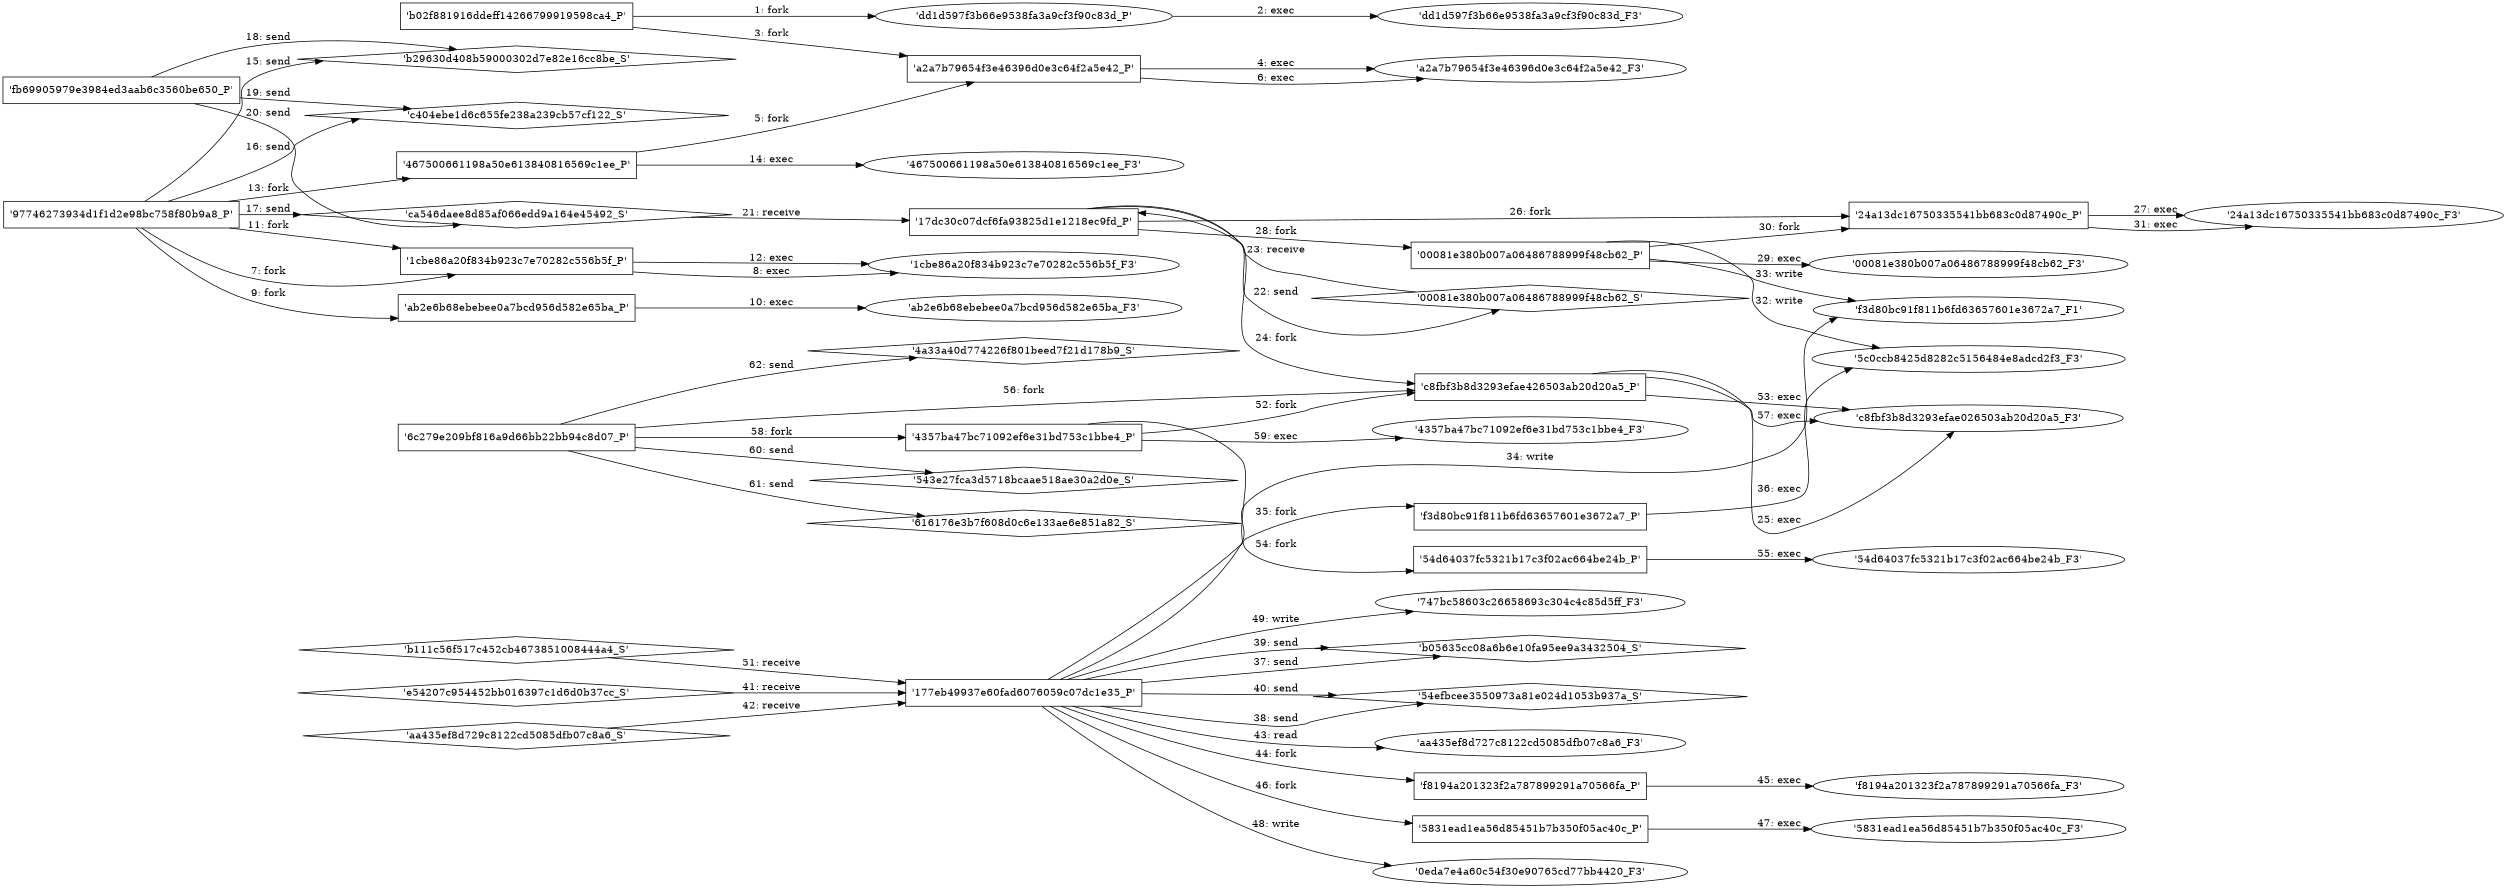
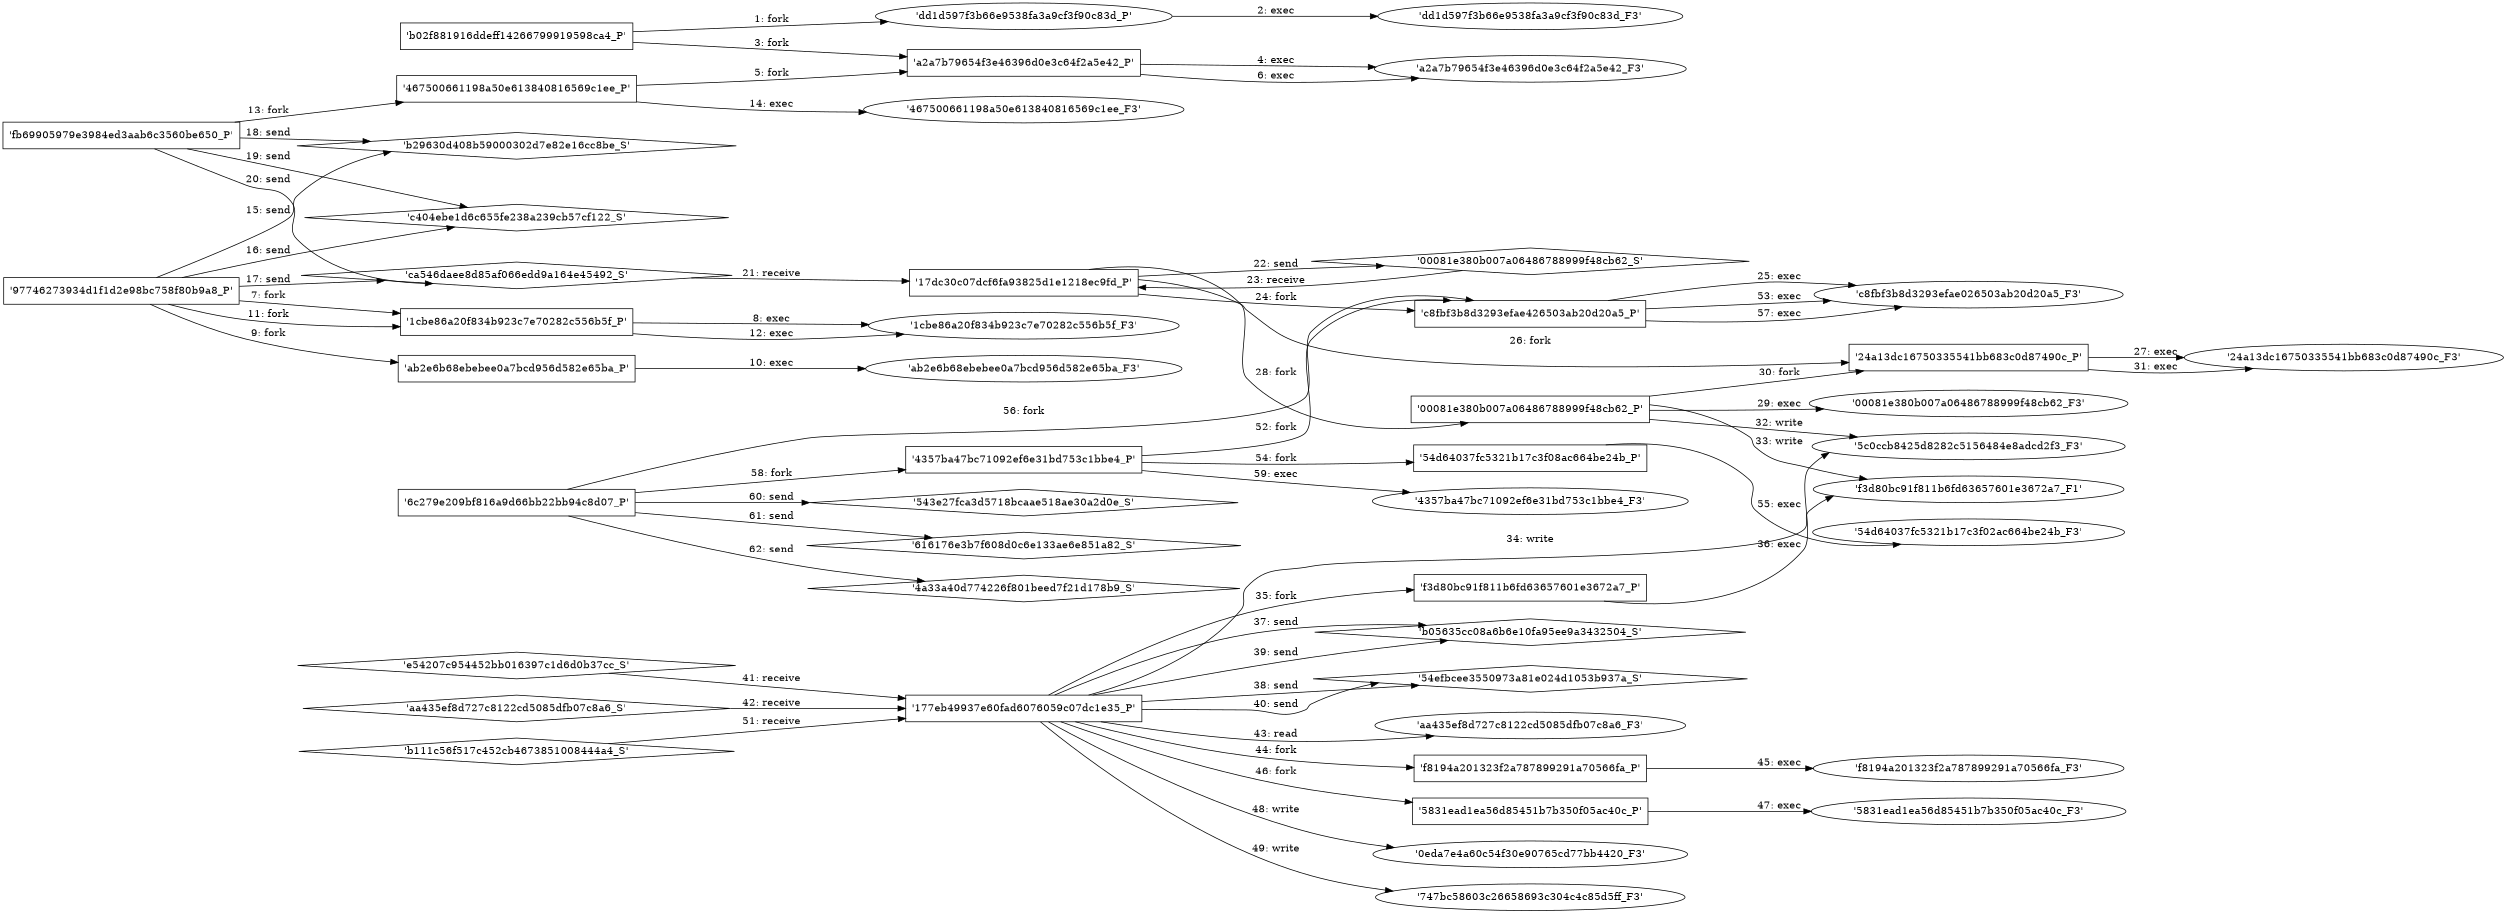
(315, 190) -> (315, 113)
(1530, 560) -> (1530, 458)
(517, 736) -> (517, 708)
